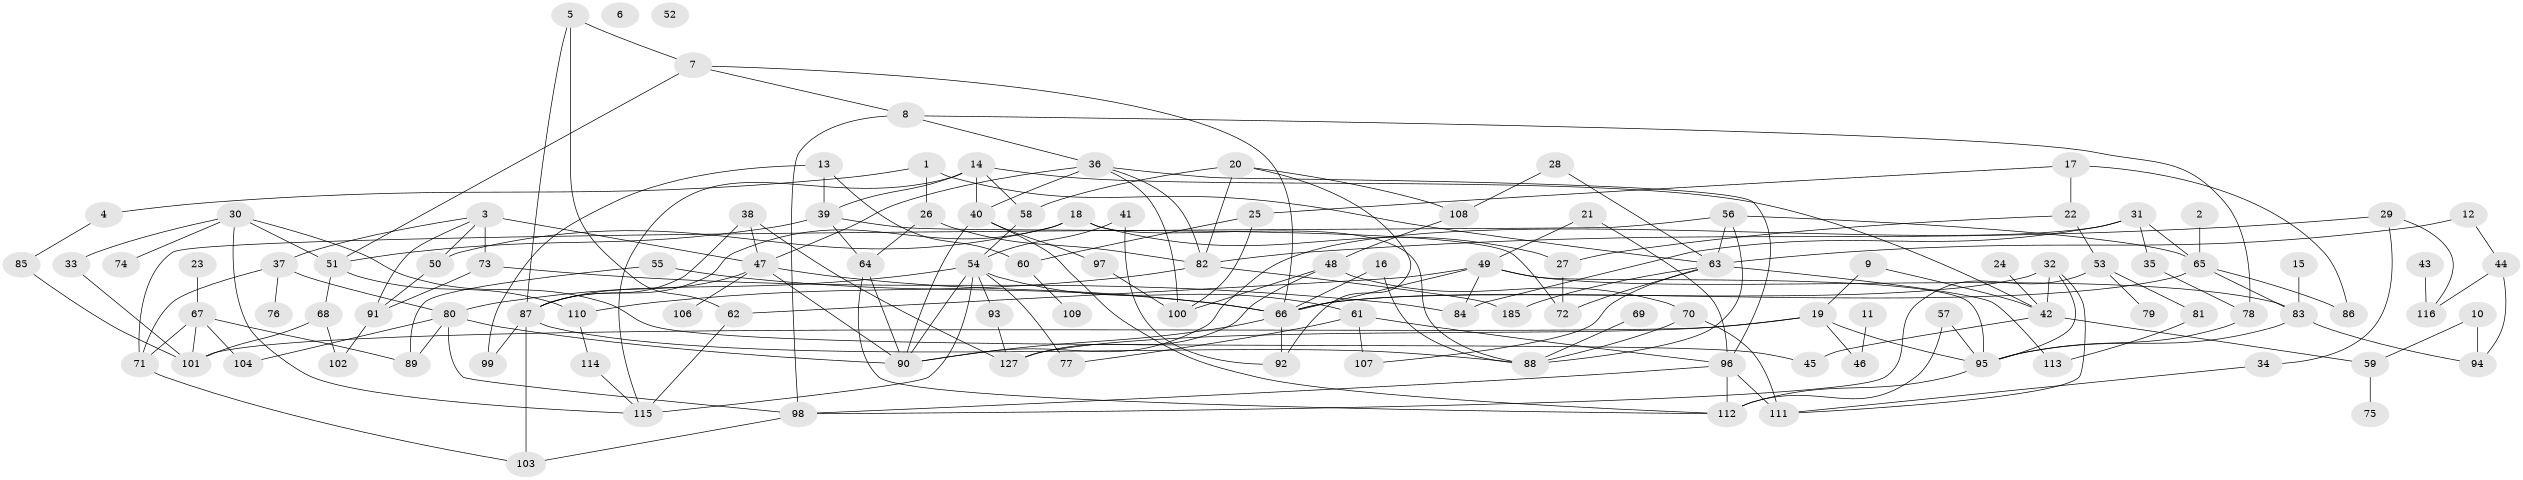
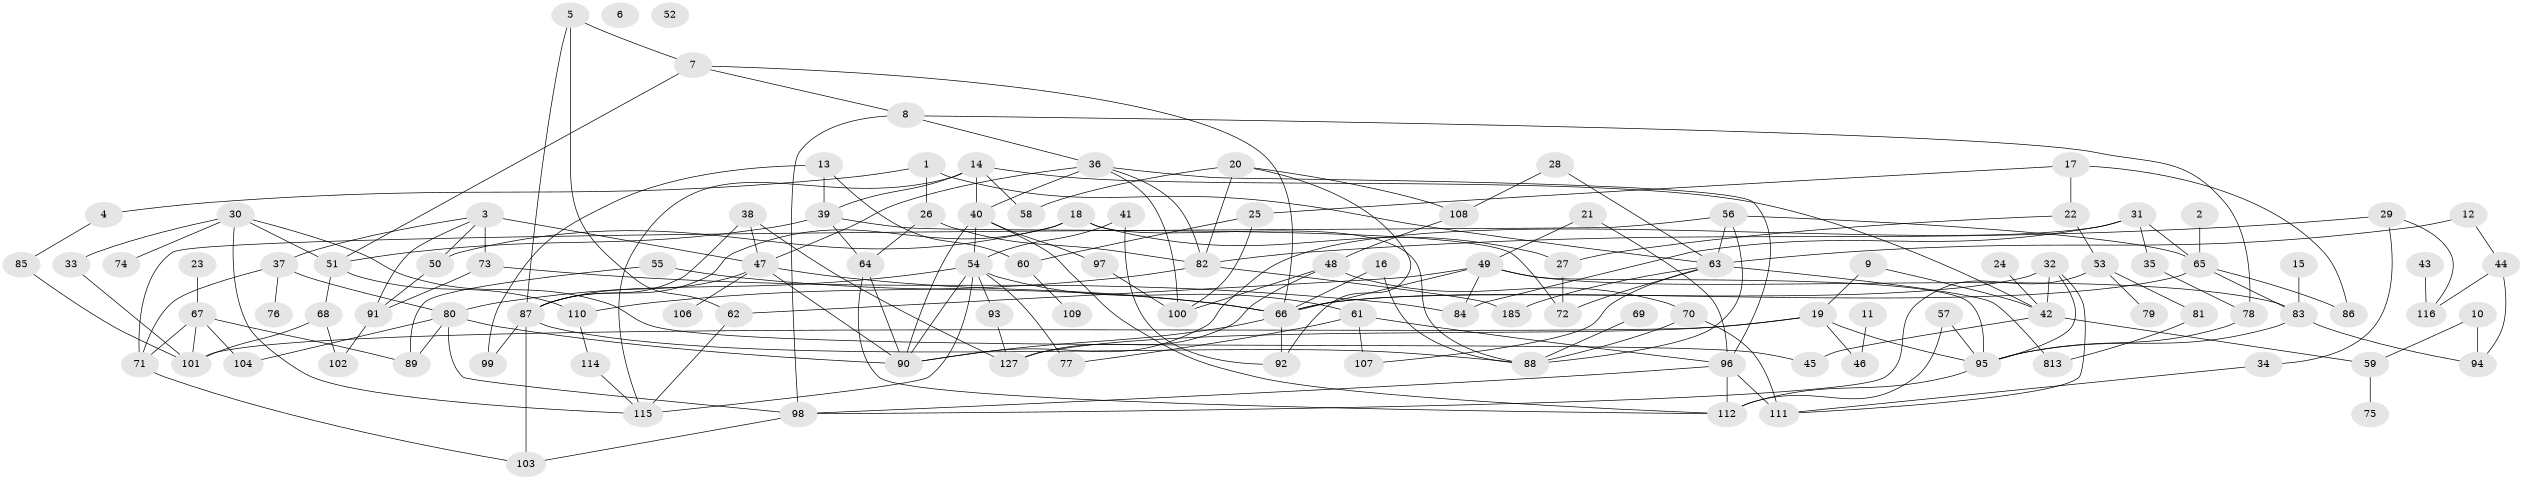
(996, 243) -> (975, 240)
(2053, 365) -> (2053, 365)
